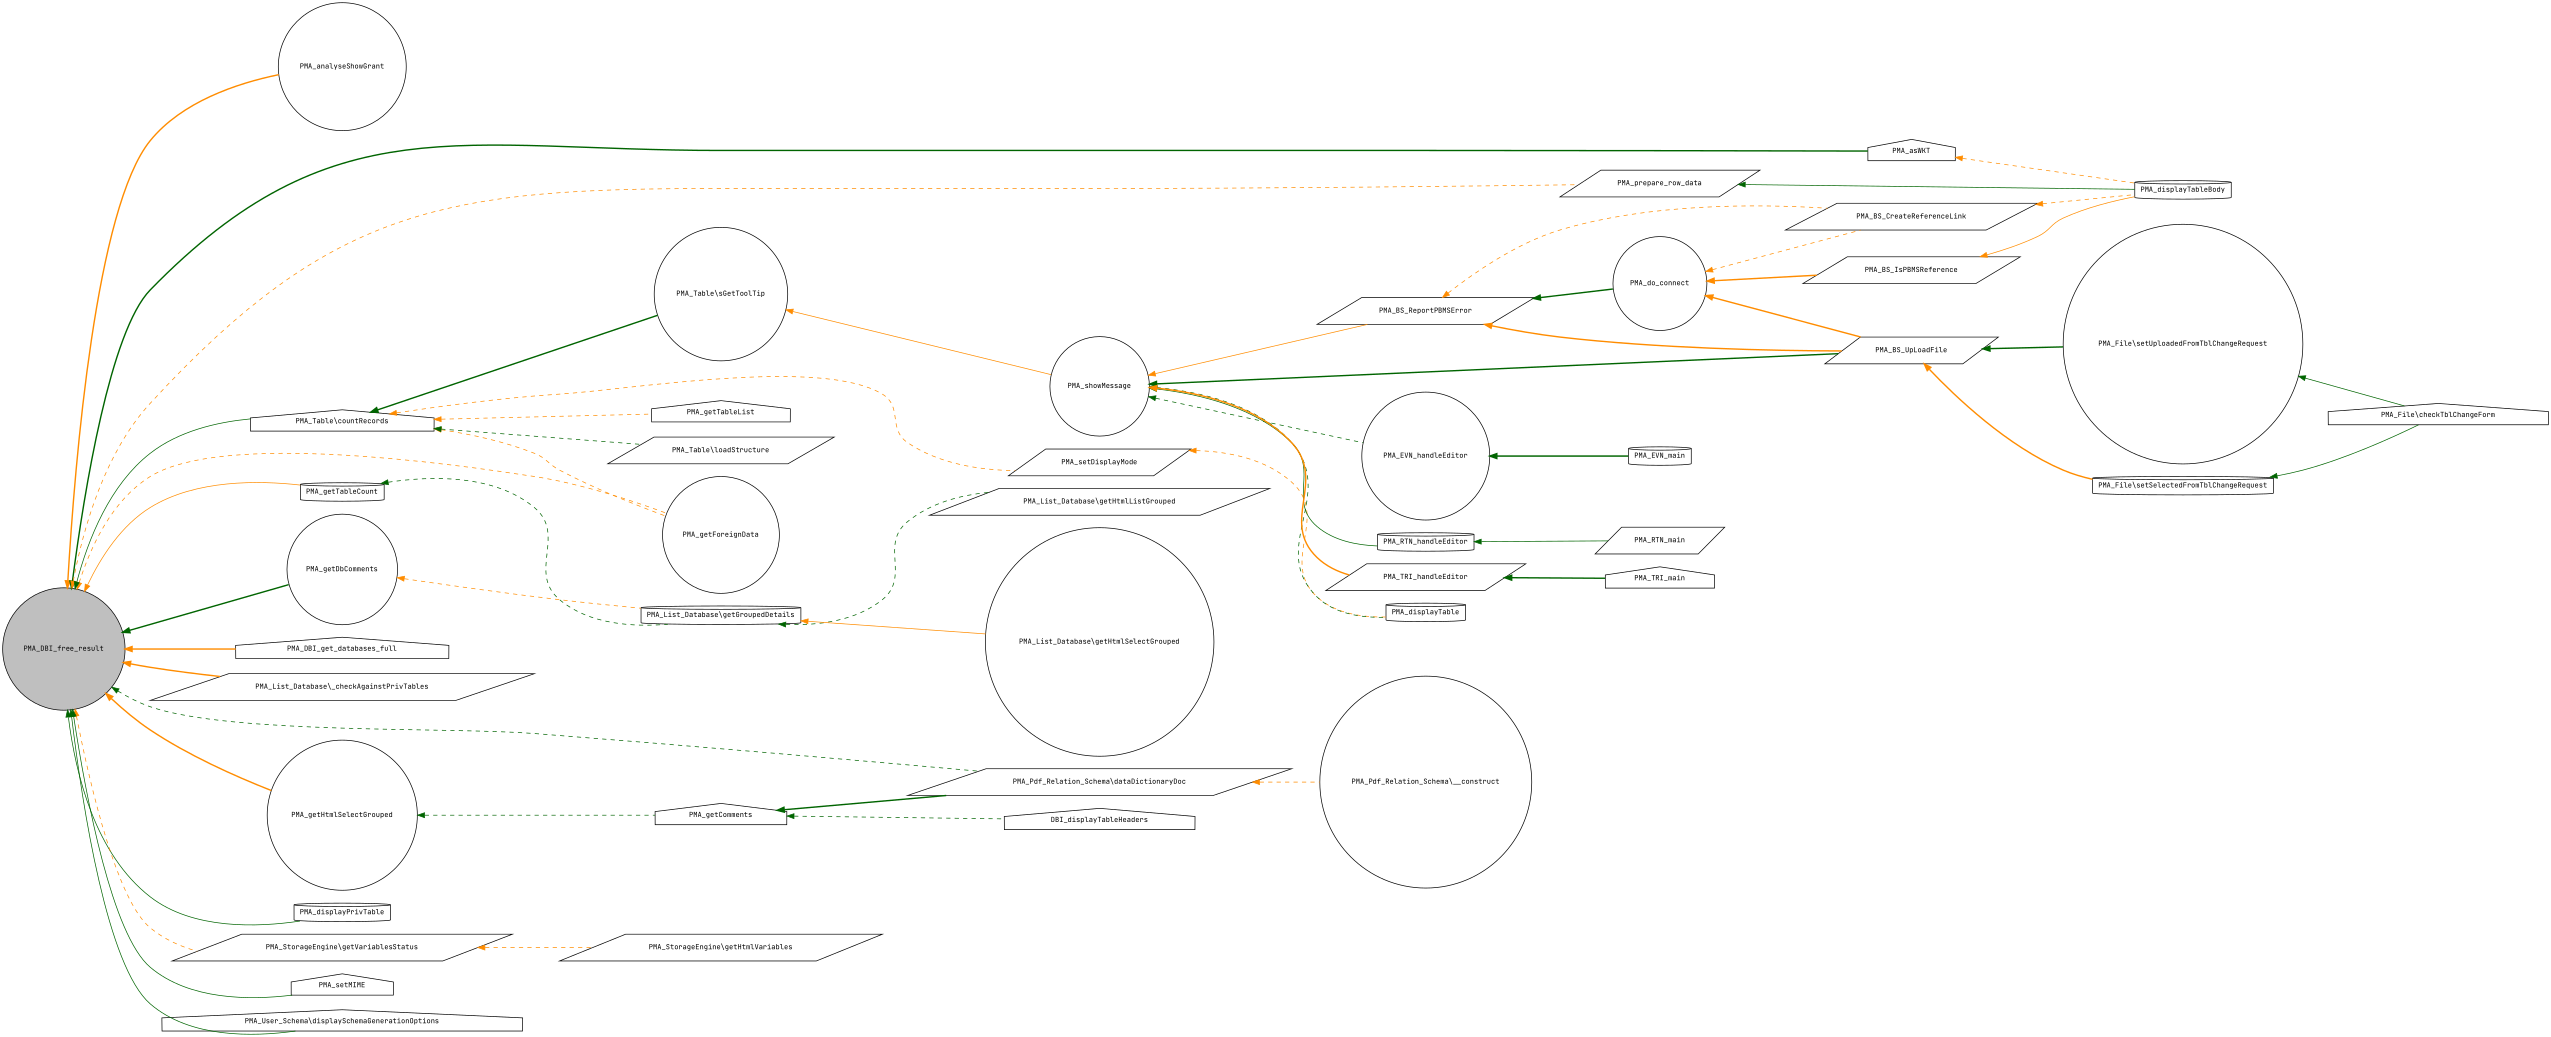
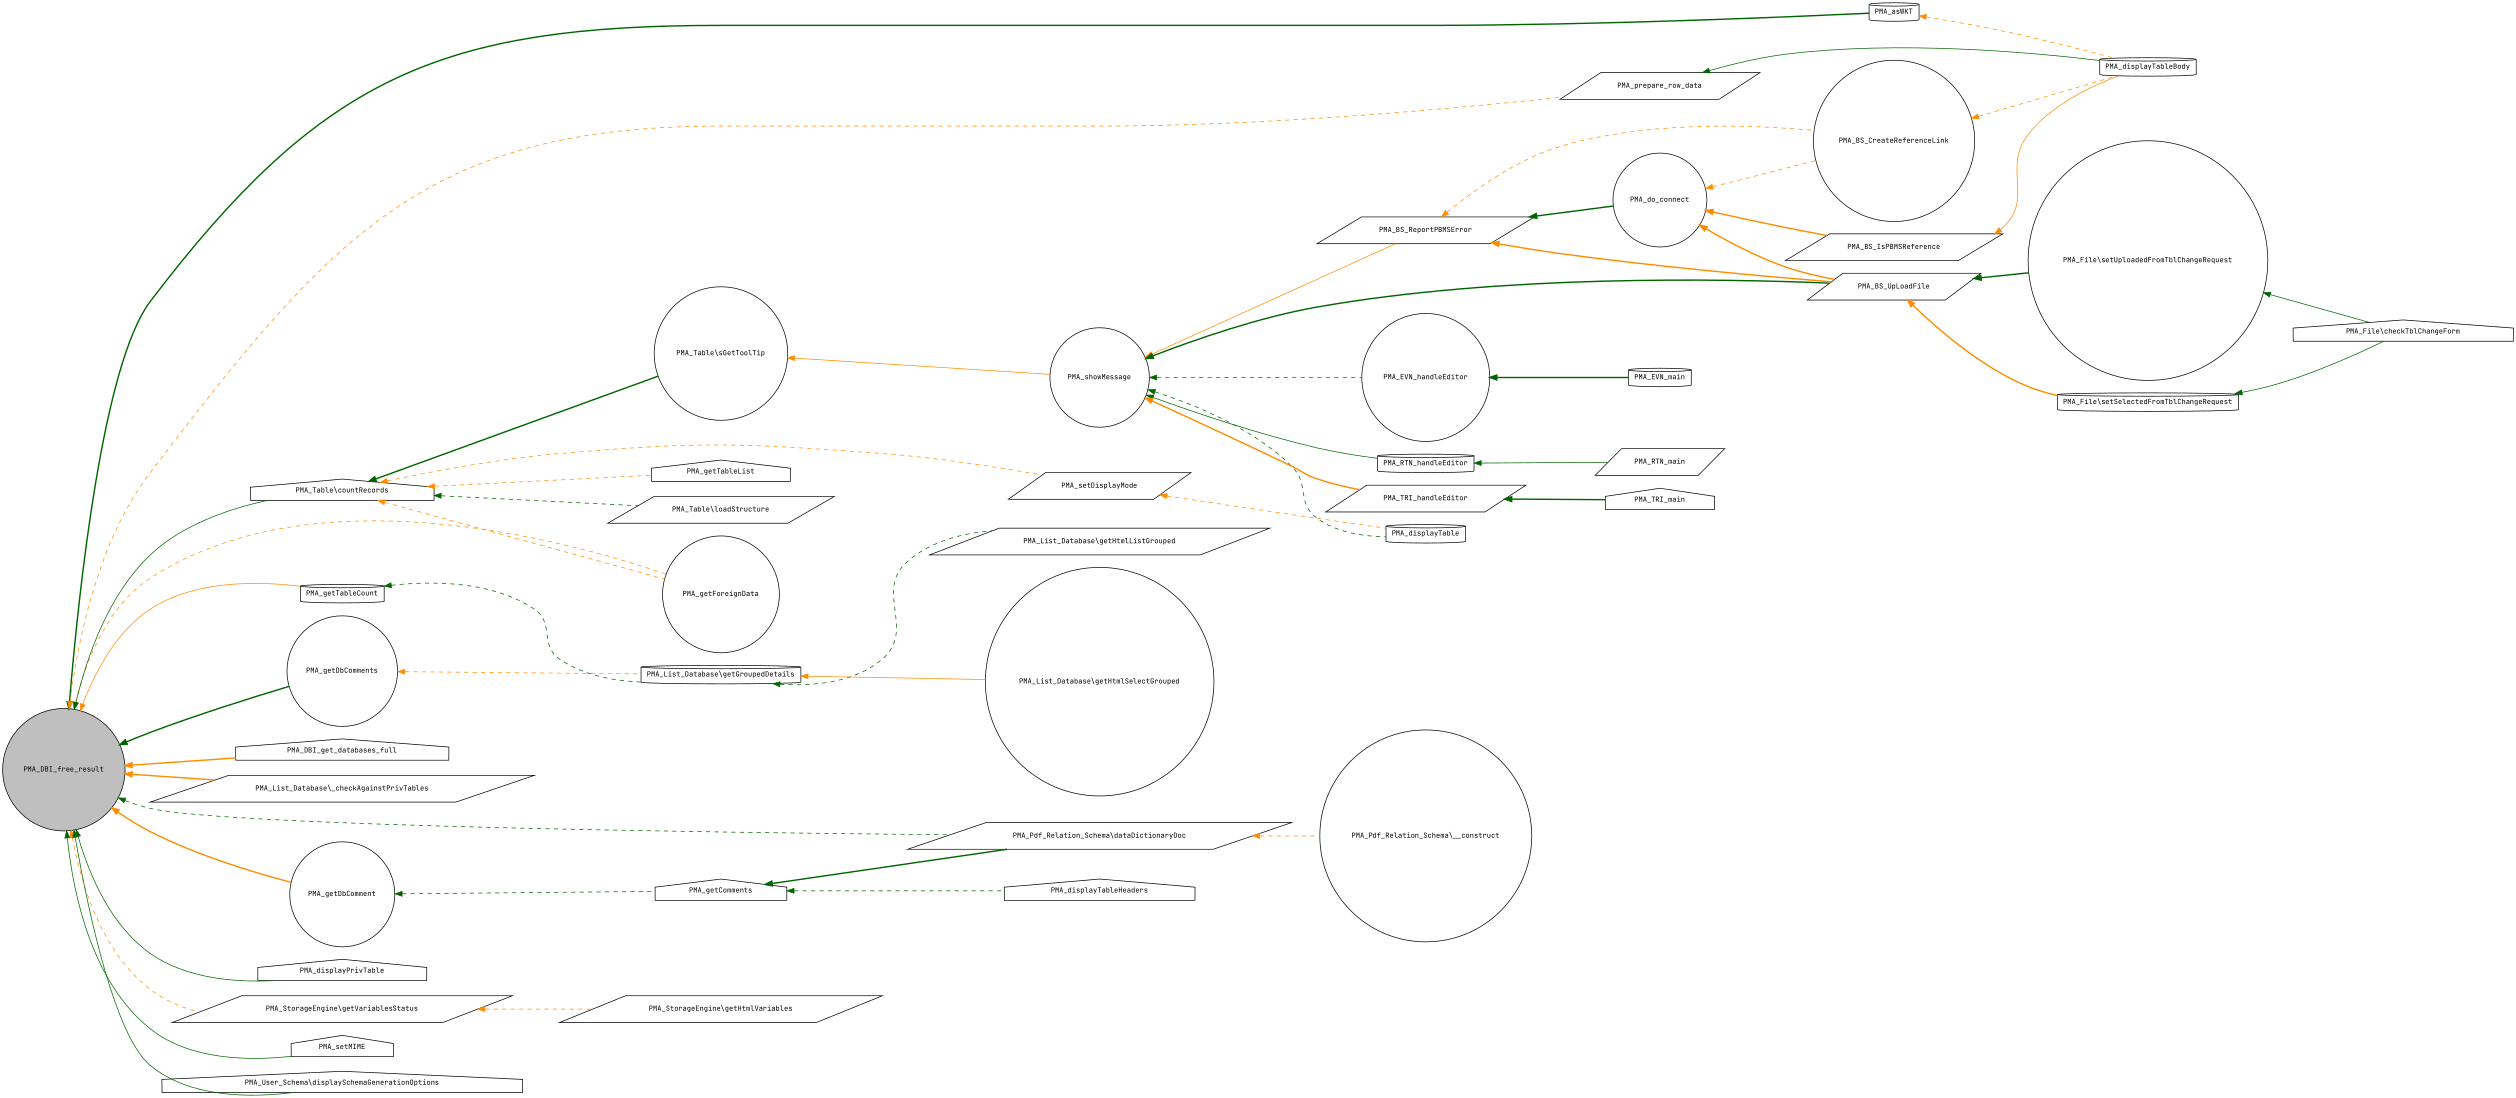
(342, 67) -> none
(1912, 151) -> (1894, 12)
(1912, 217) -> (1894, 141)
(342, 815) -> (342, 894)
(1100, 820) -> (1100, 891)
(342, 912) -> (342, 971)
